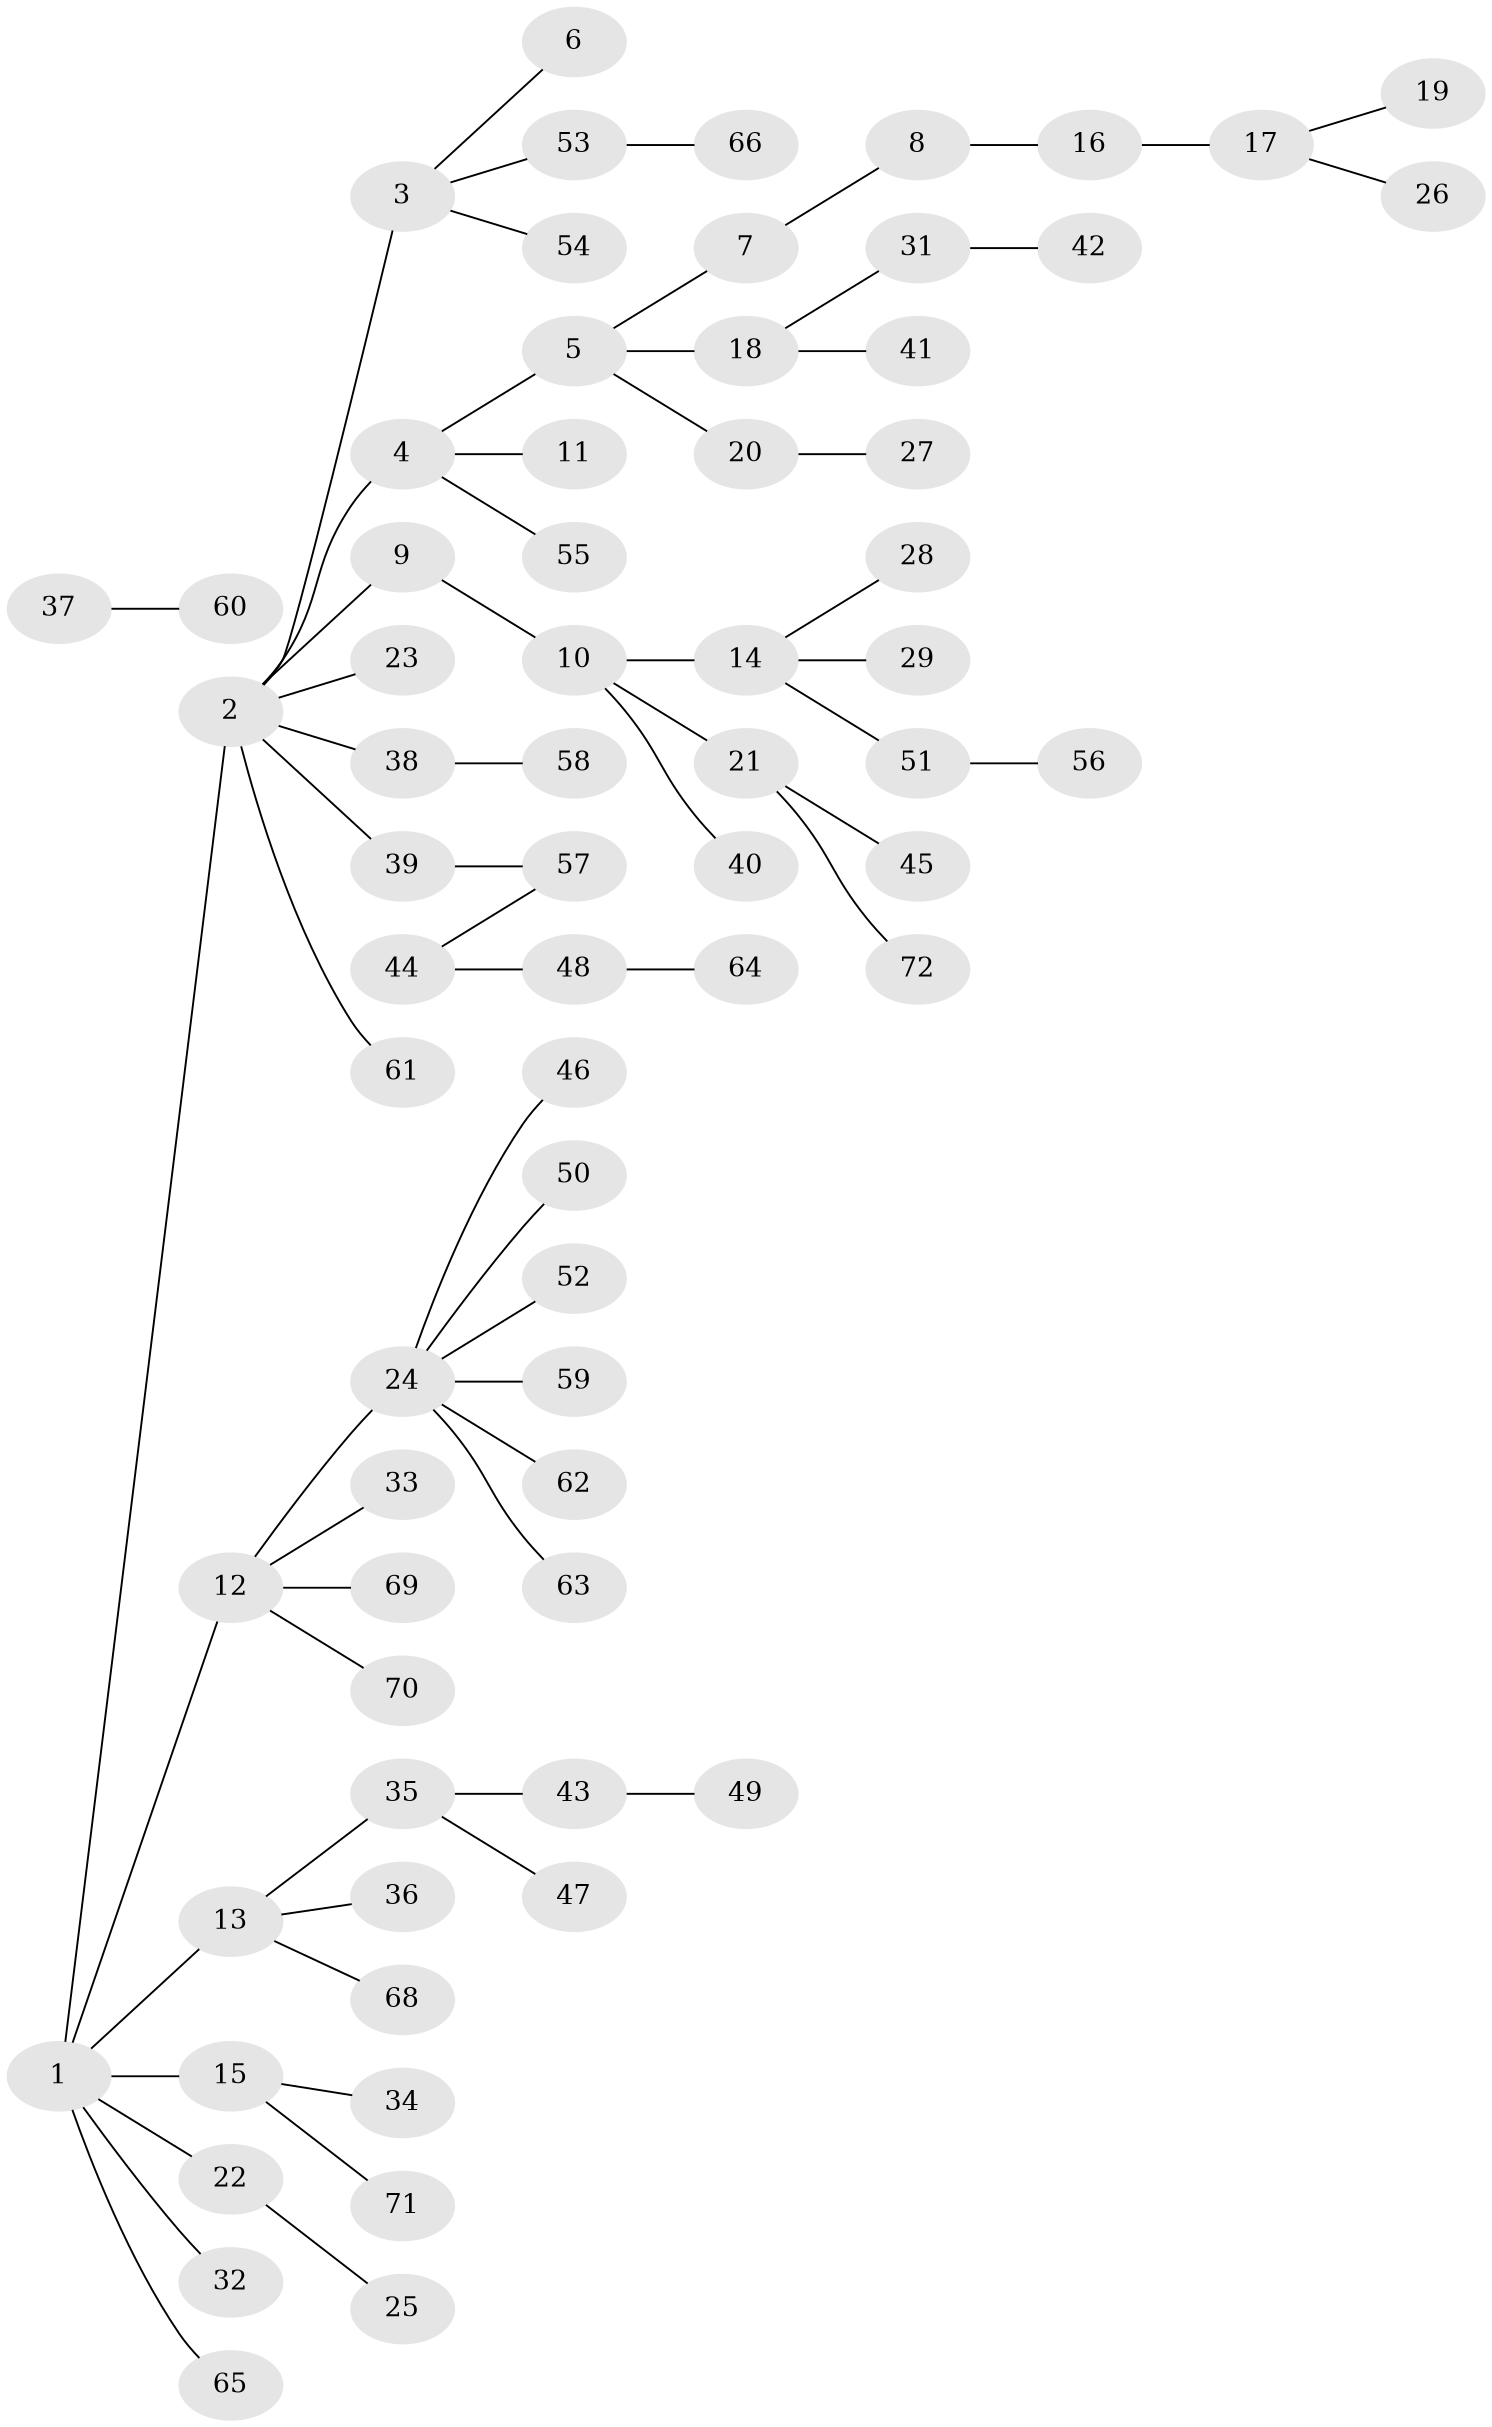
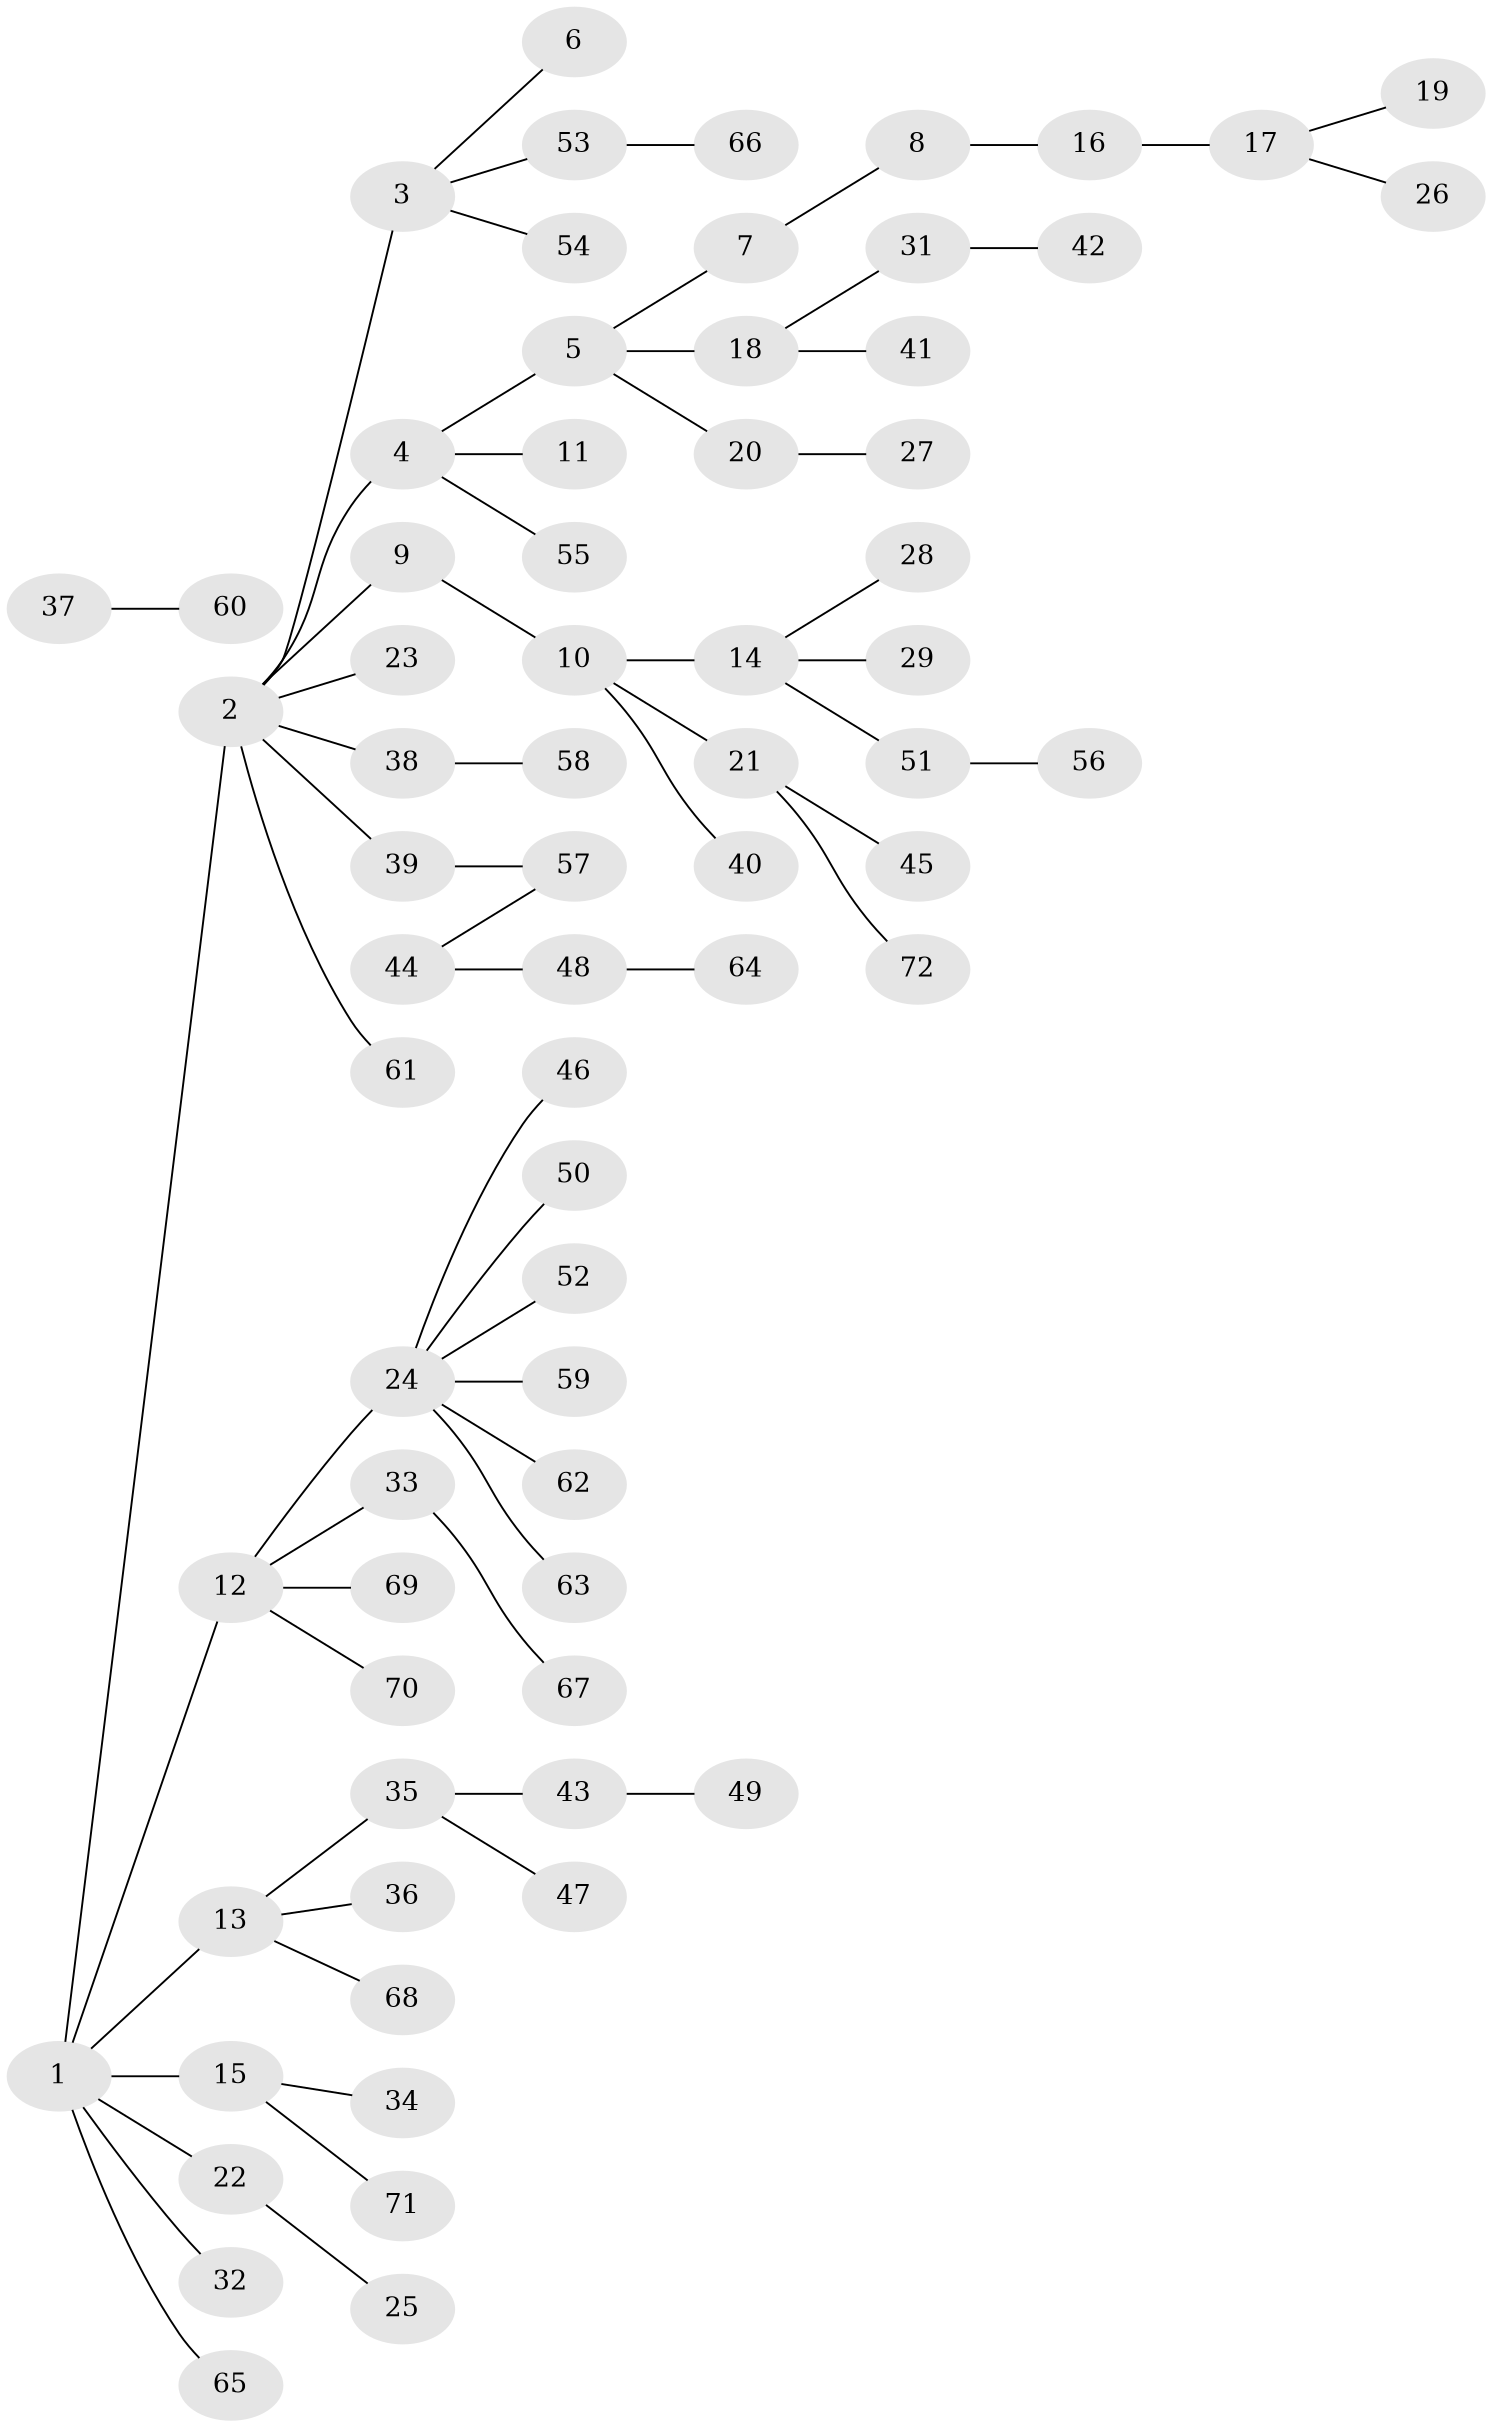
none -> (574, 1691)
